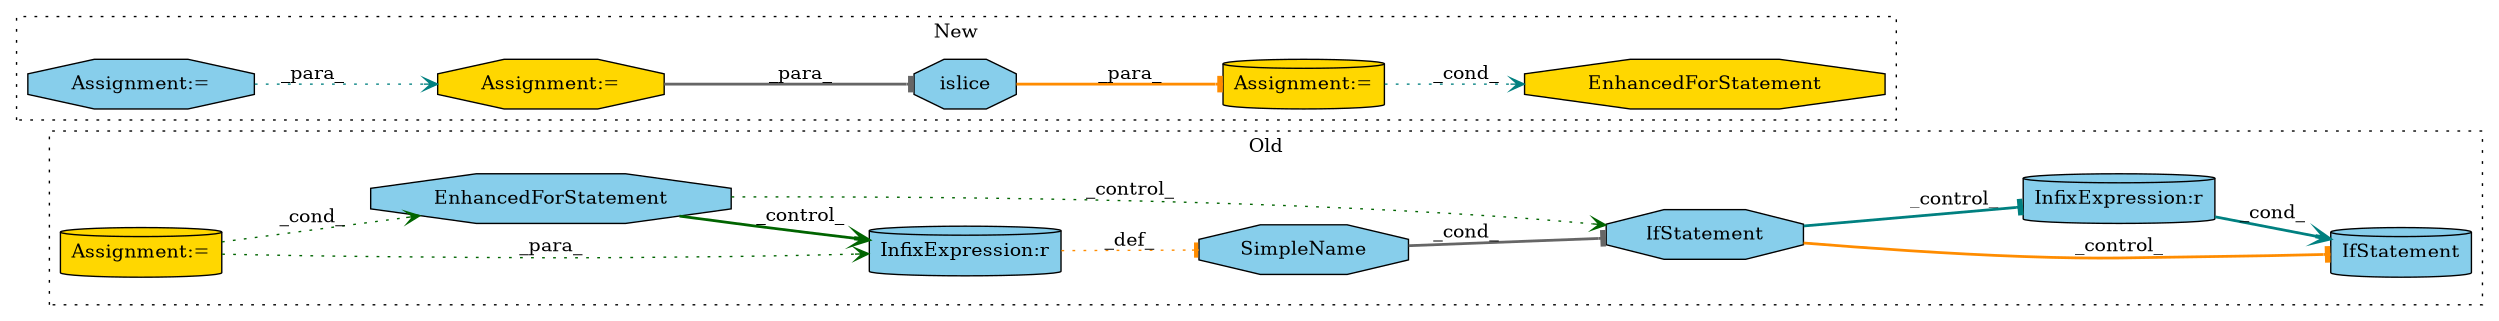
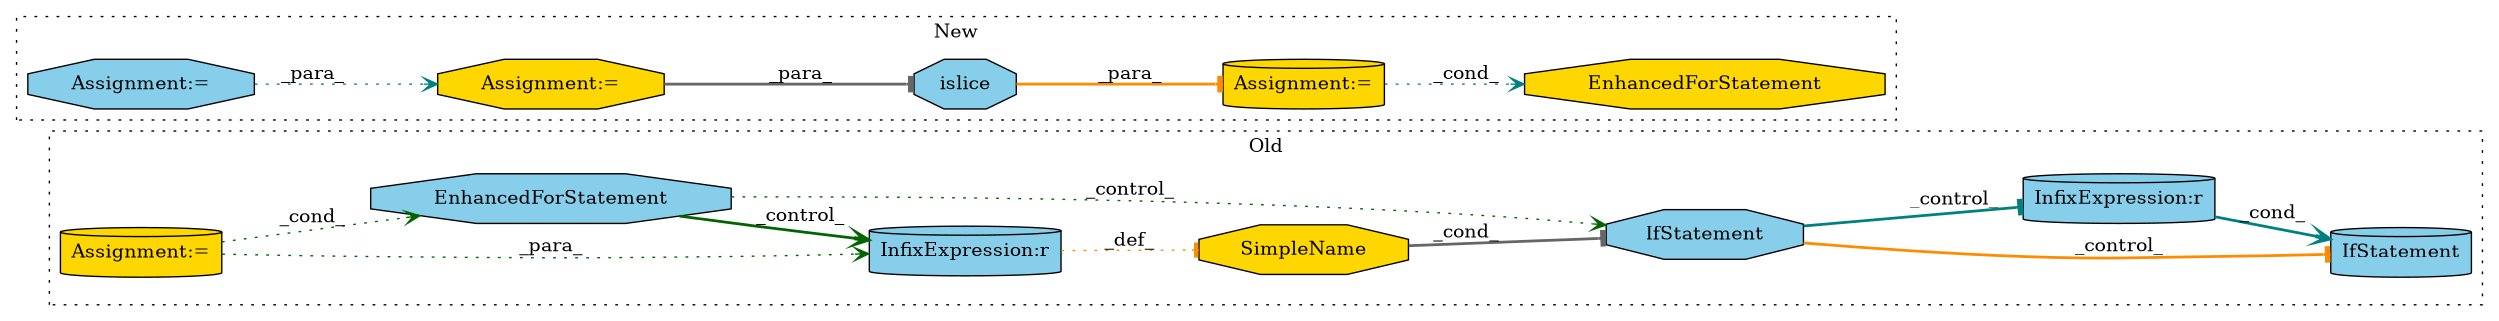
(1304, 250) -> (1304, 250)
